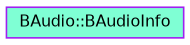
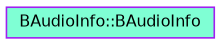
(95, 23) -> (110, 23)
